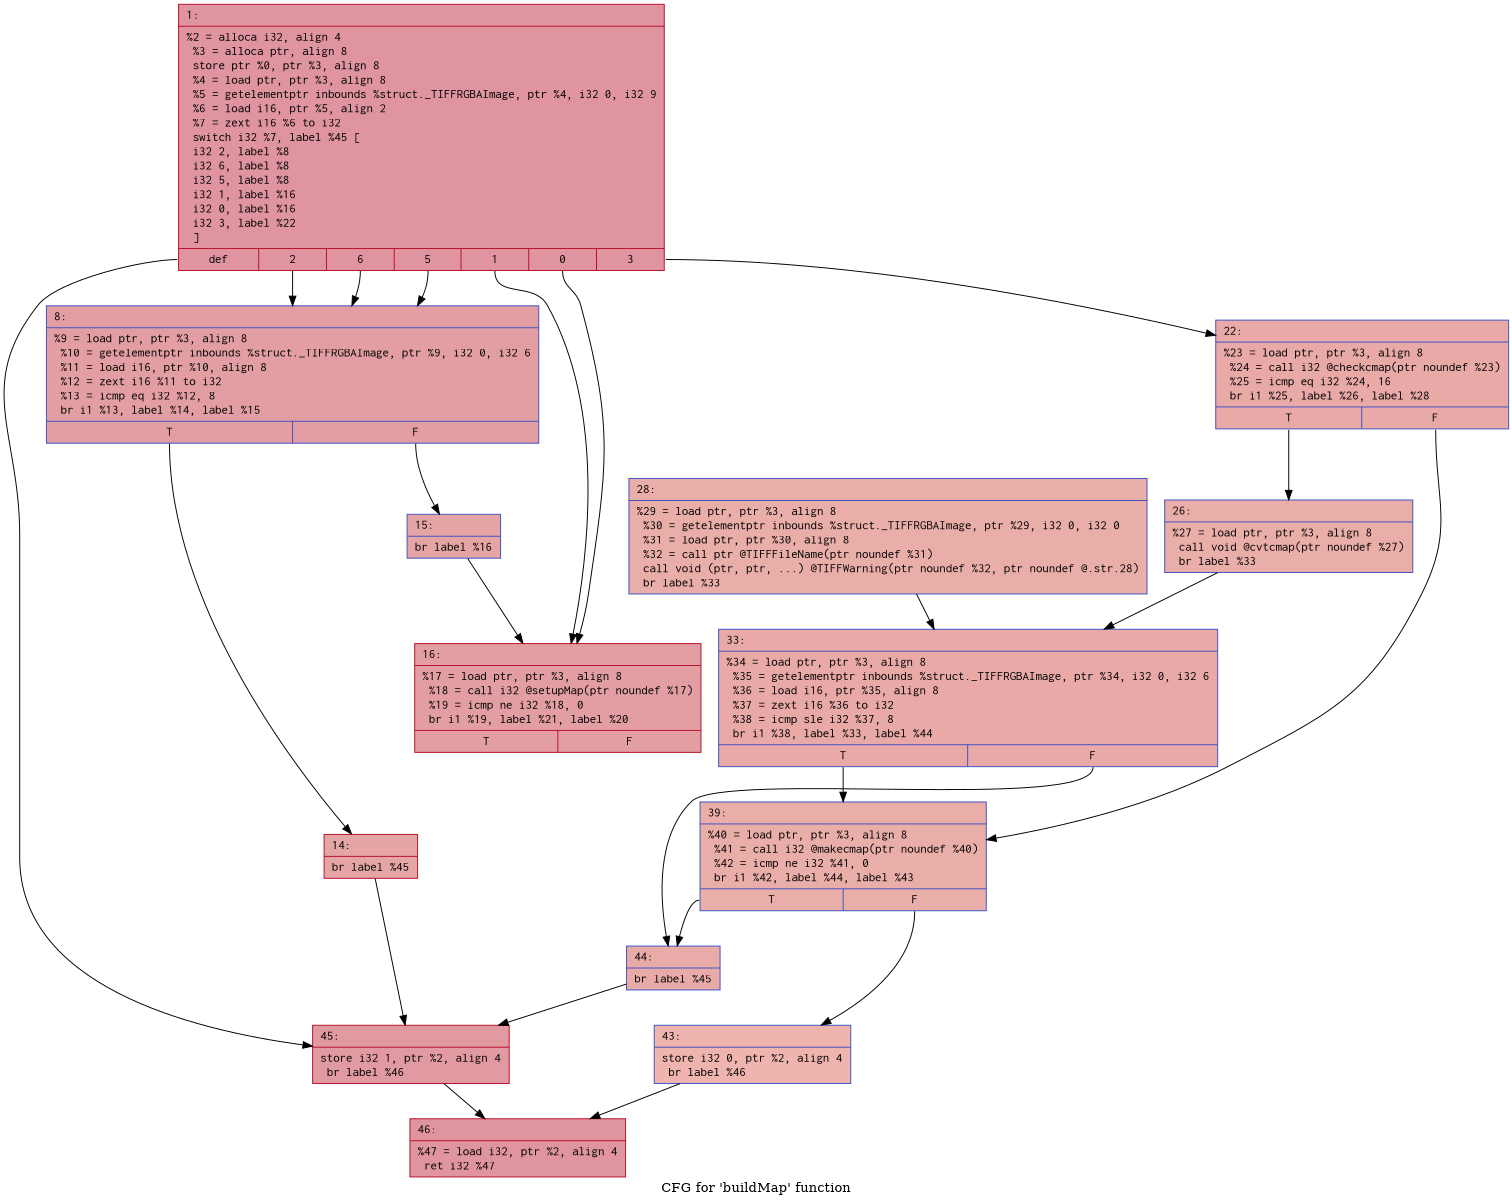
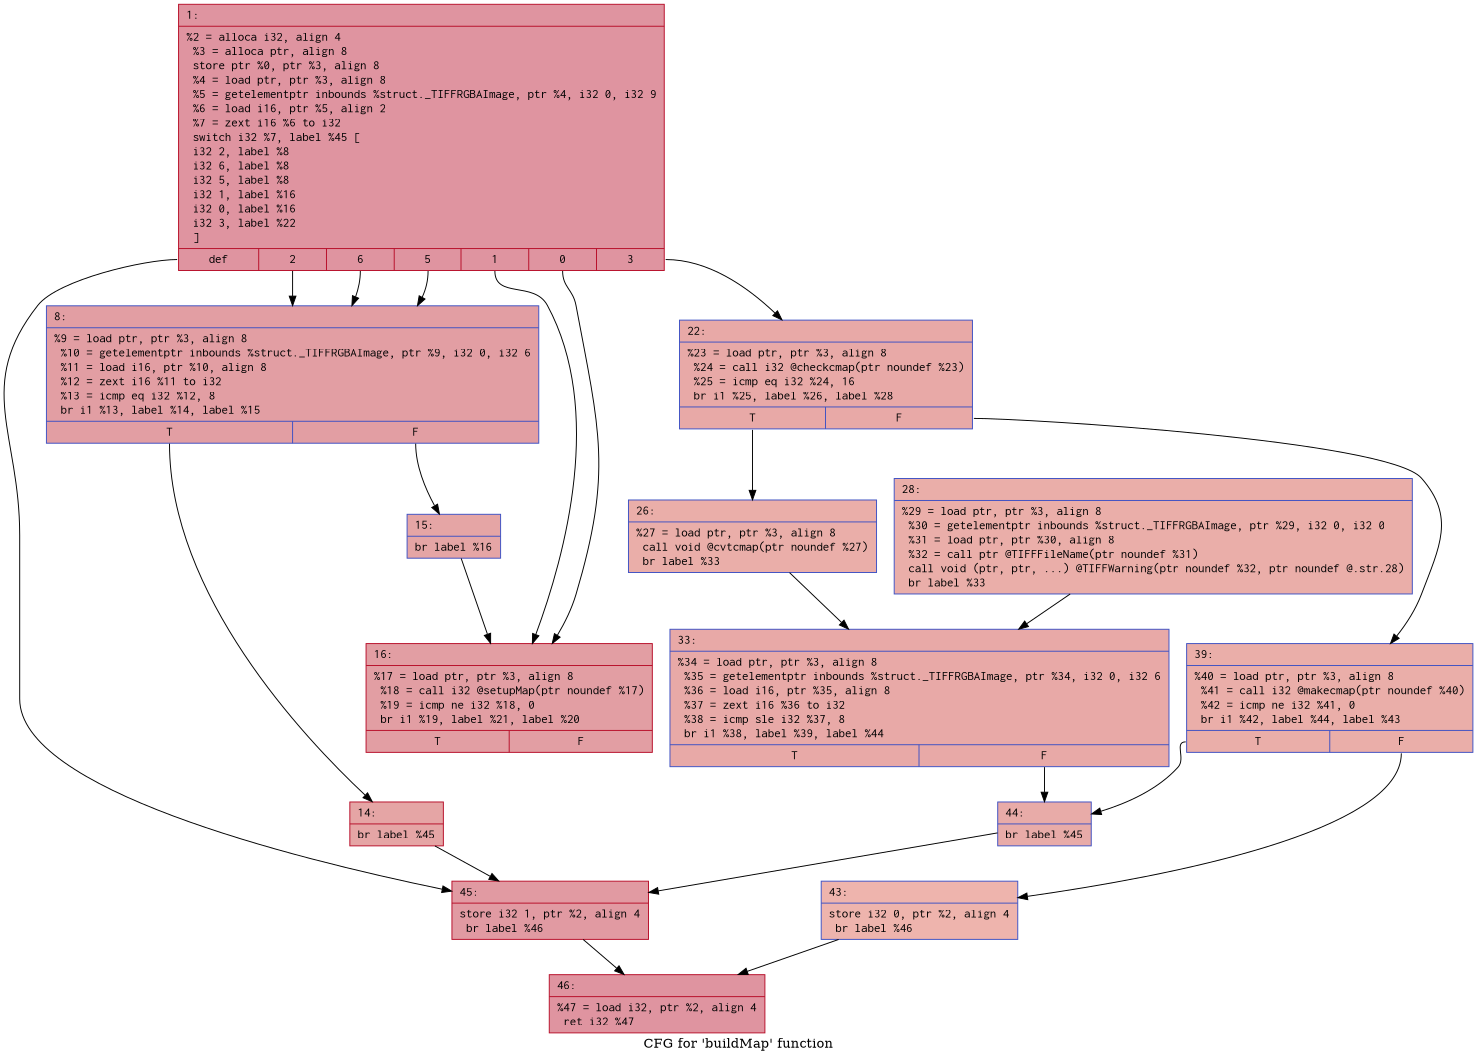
(830, 733) -> (781, 733)
(843, 780) -> none
